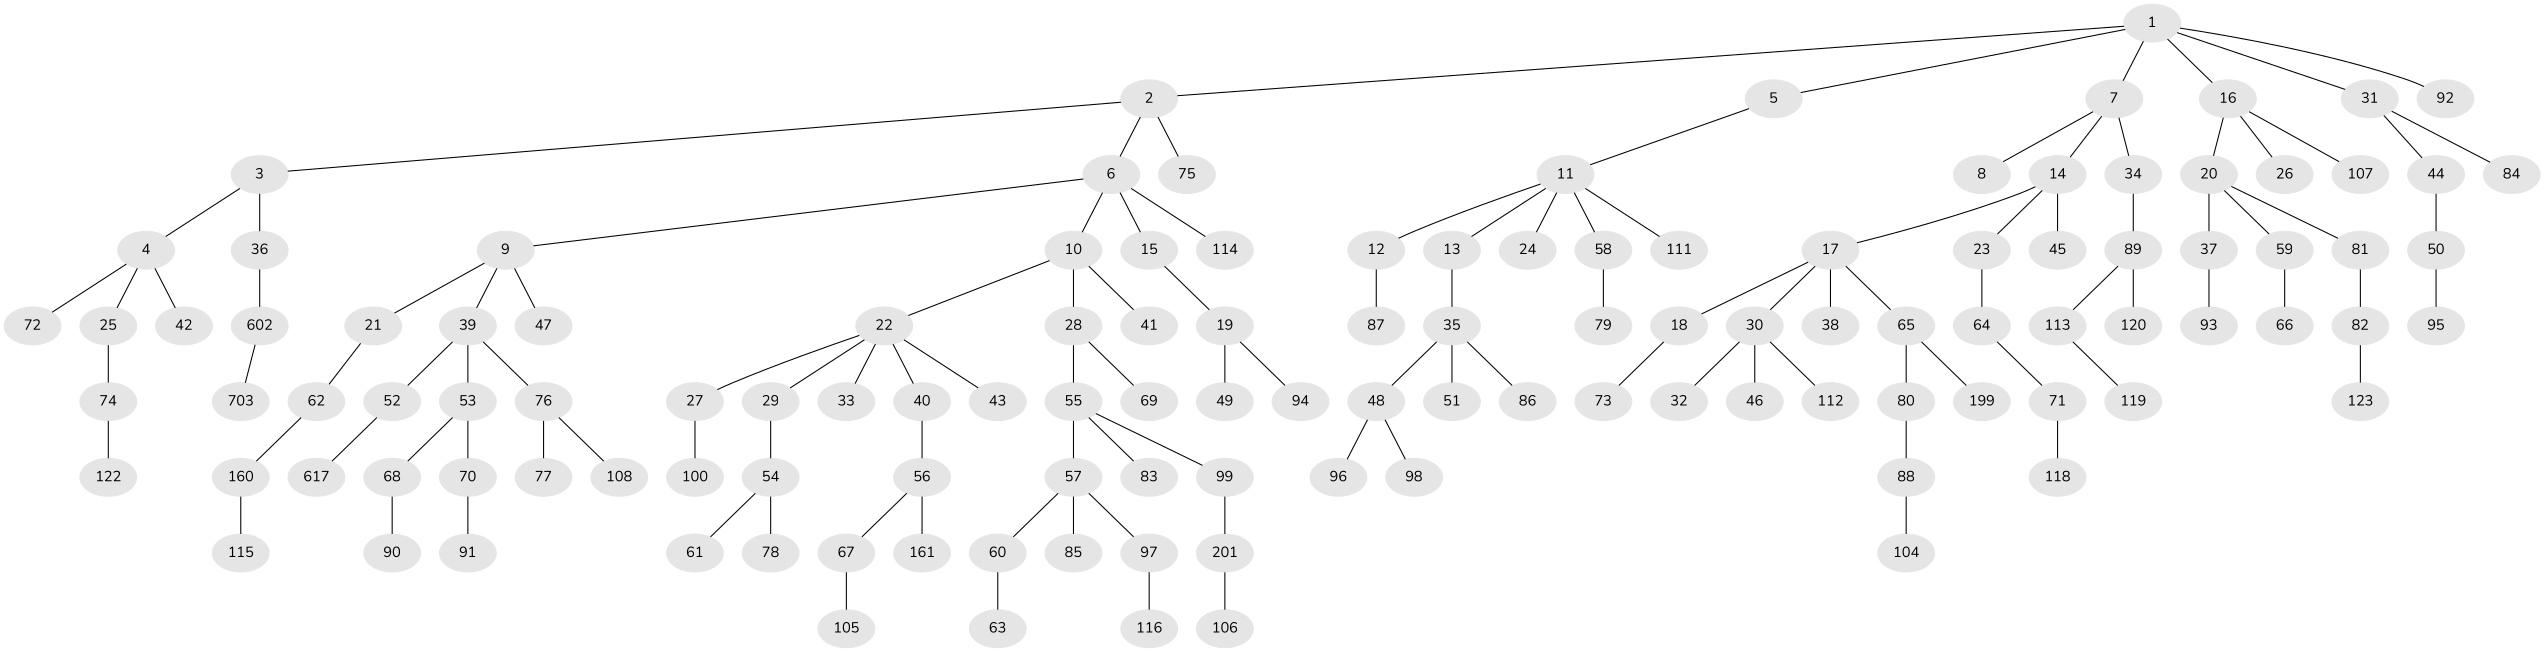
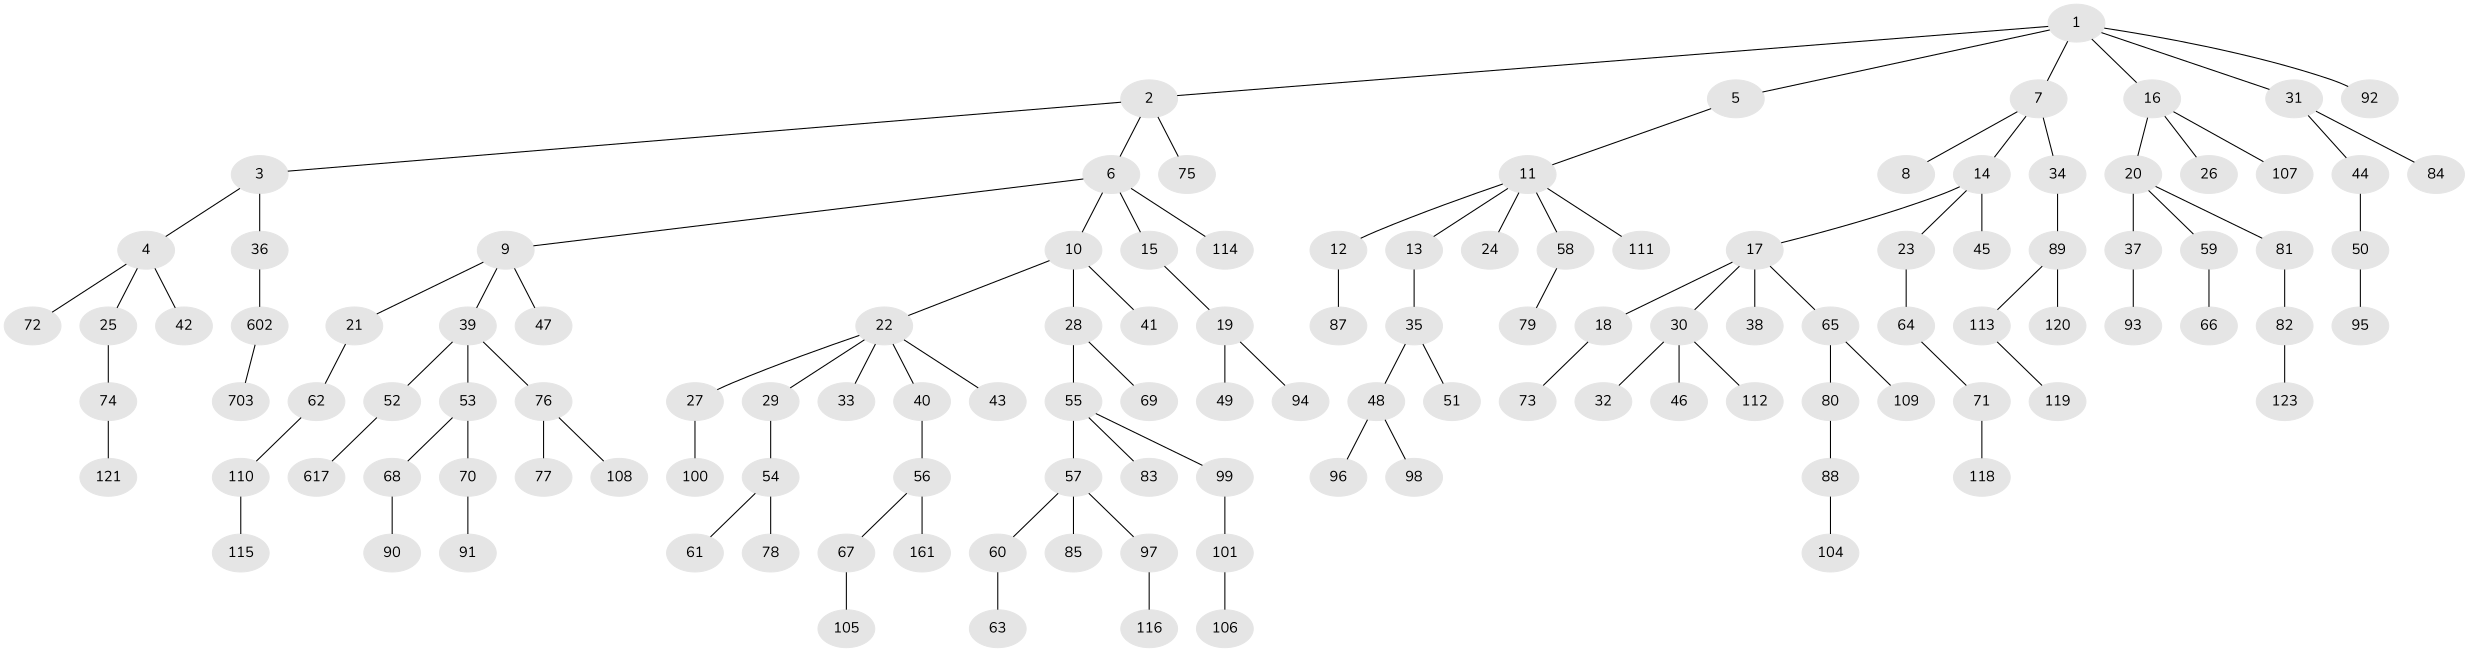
(1528, 402) -> none
(1982, 402) -> (1906, 402)
(108, 477) -> (108, 477)
(241, 477) -> (241, 477)
(1225, 553) -> (1225, 553)
